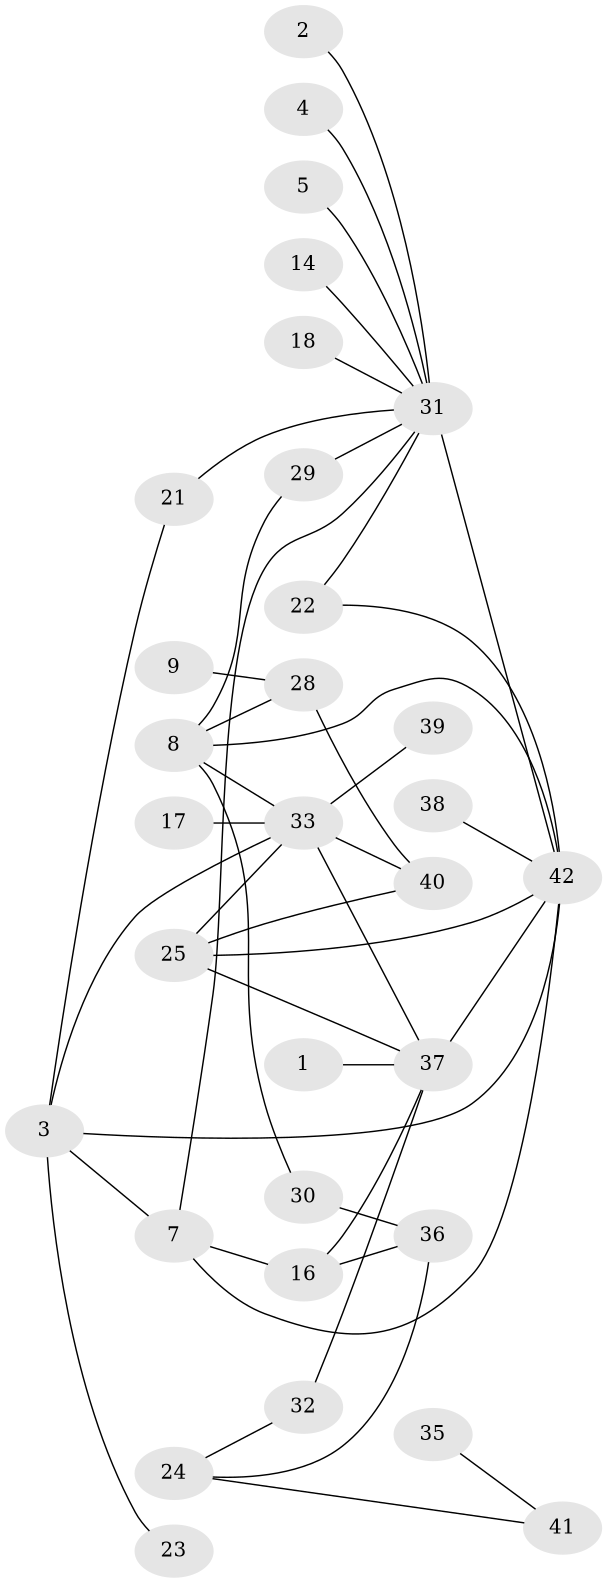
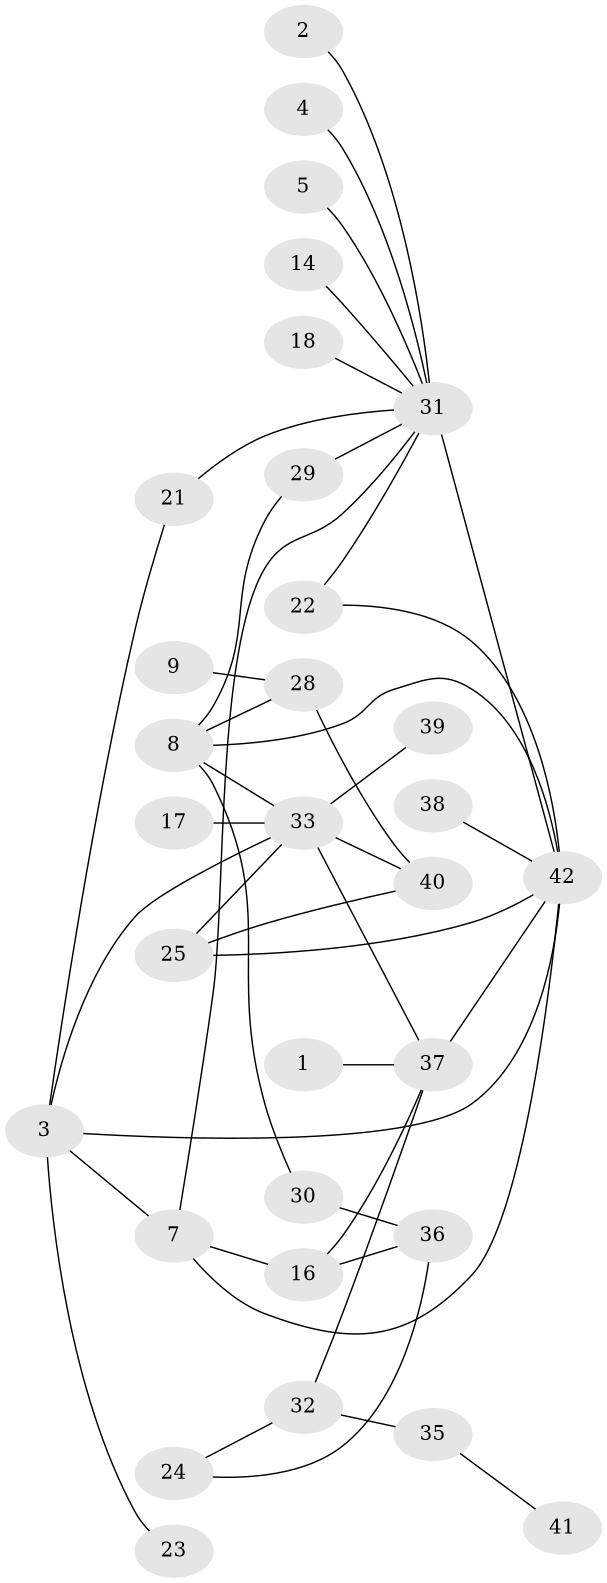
(304, 1009) -> none
none -> (378, 1423)
(368, 1501) -> none
